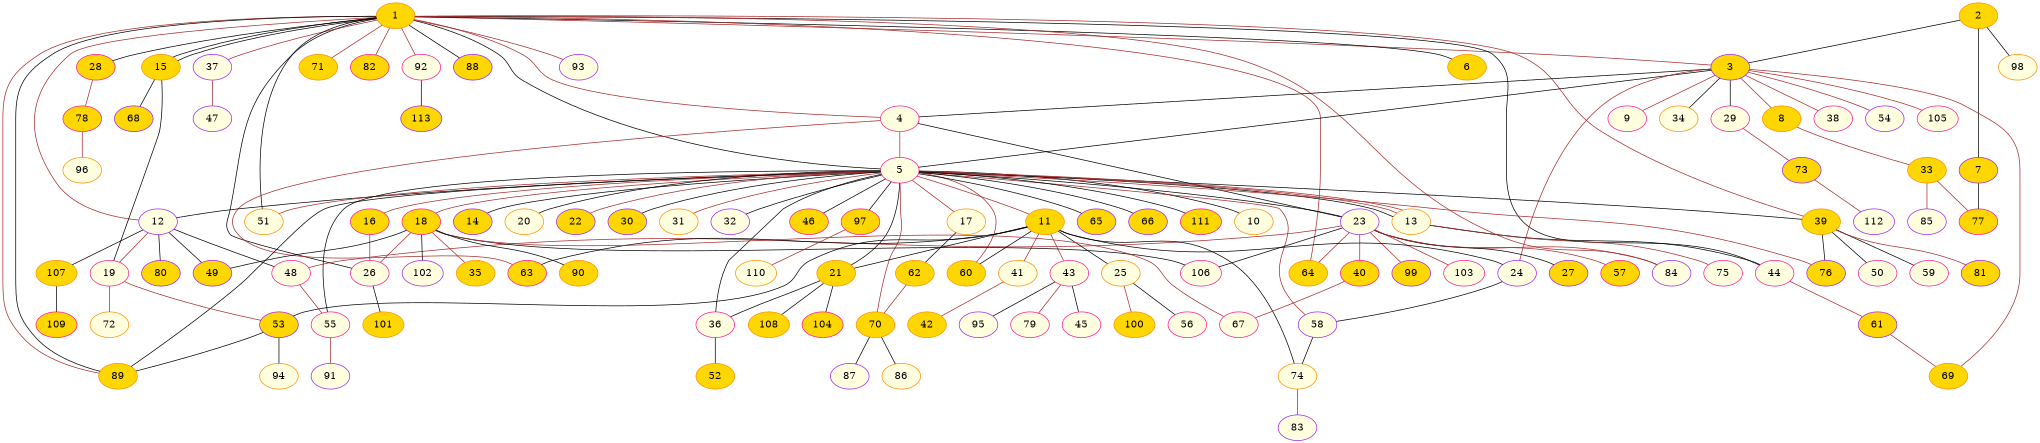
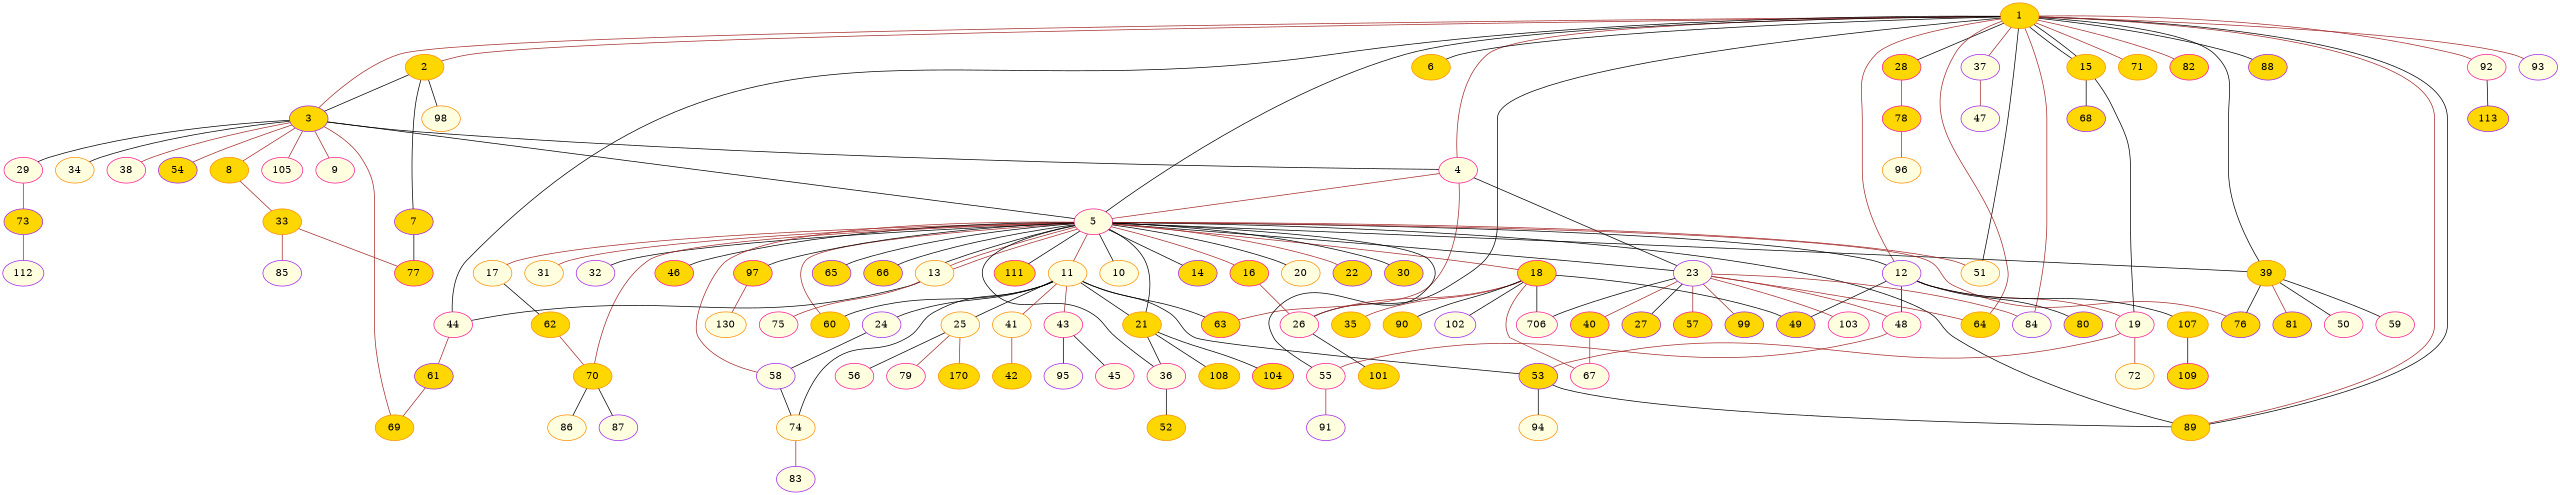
(1135, 23) -> (2226, 69)
none -> (1220, 28)
(1885, 119) -> (178, 170)
(1581, 127) -> none
(1045, 222) -> (1068, 273)
(756, 273) -> (726, 325)
(1201, 273) -> (1537, 325)
(1050, 299) -> (933, 350)
(1134, 325) -> (959, 376)
